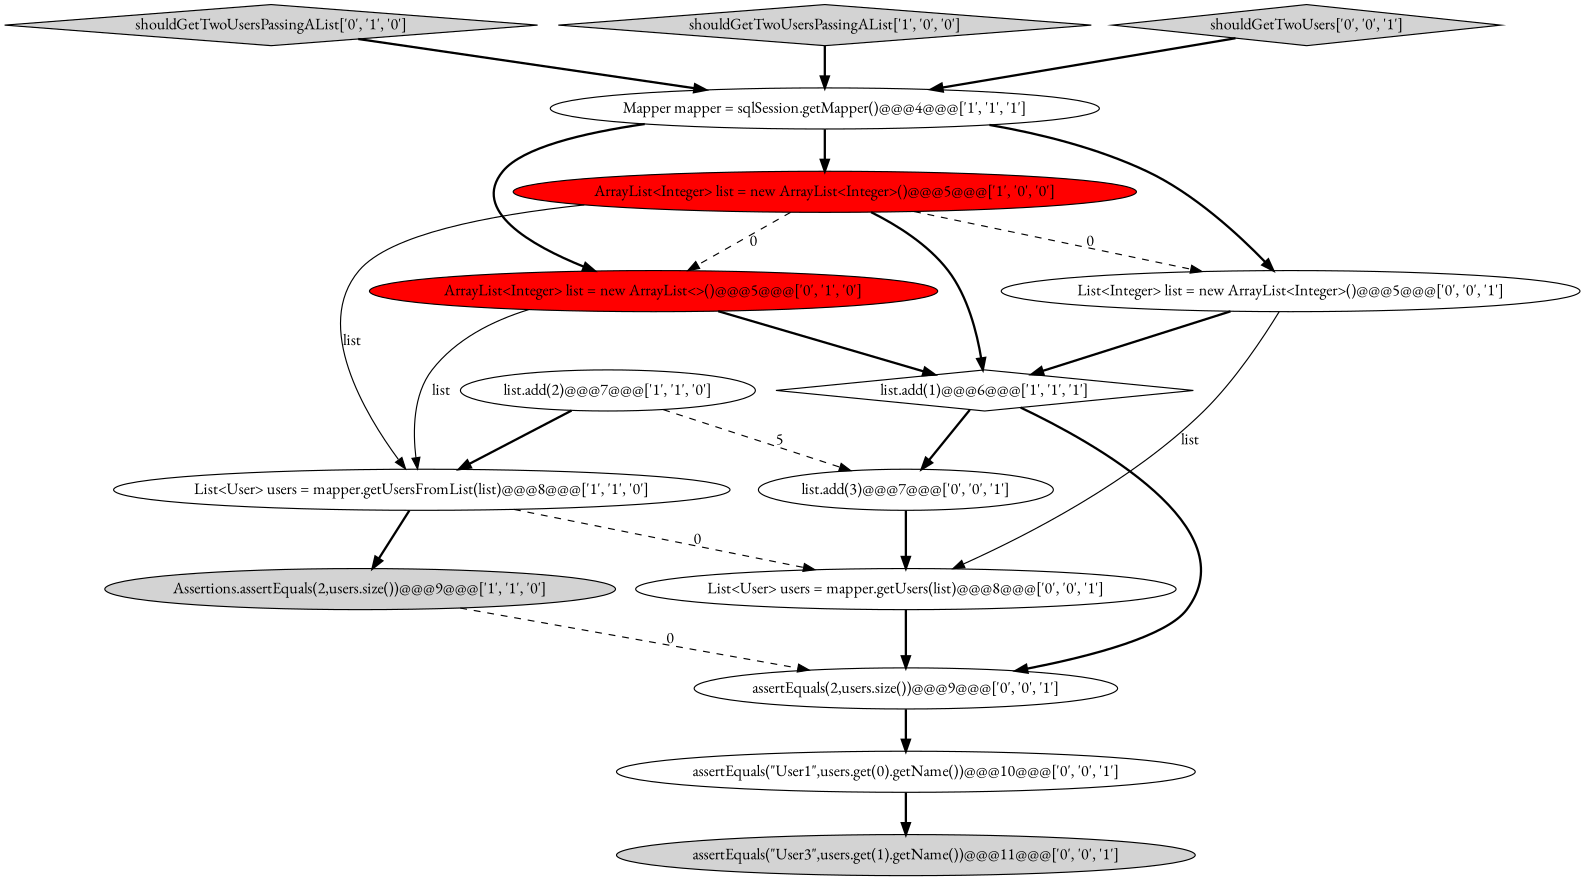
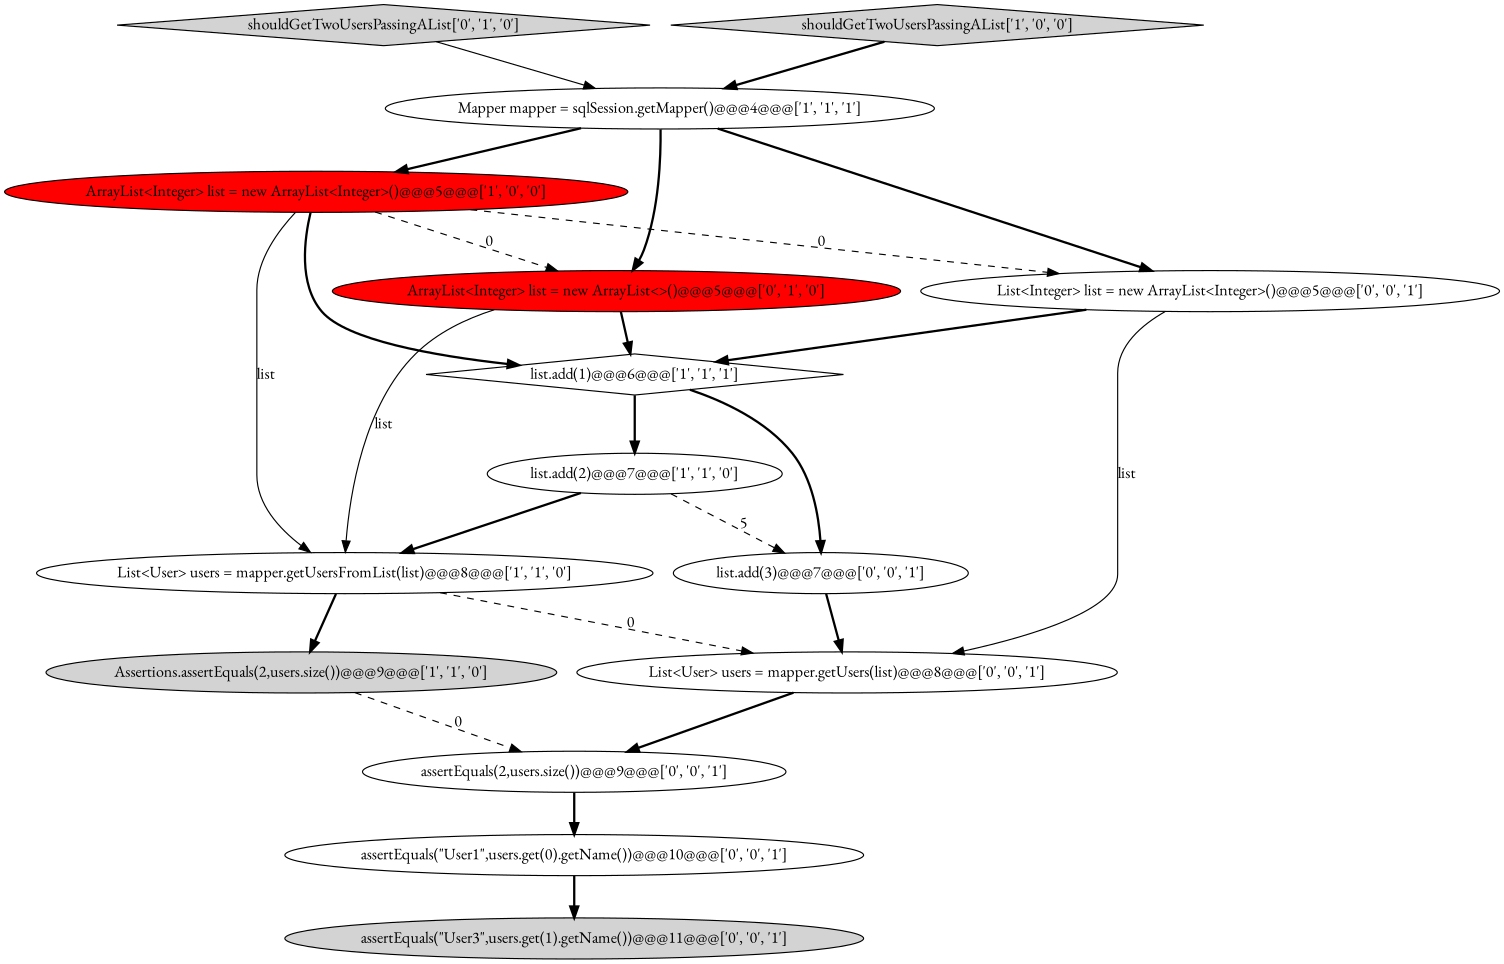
(1307, 25) -> none
(526, 64) -> (510, 63)
(1198, 552) -> (635, 418)
